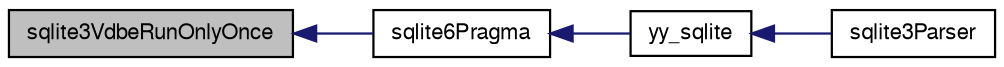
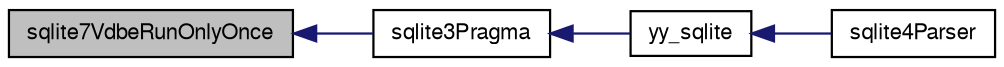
(151, 34) -> (151, 34)
(462, 34) -> (462, 34)
(913, 34) -> (913, 34)
